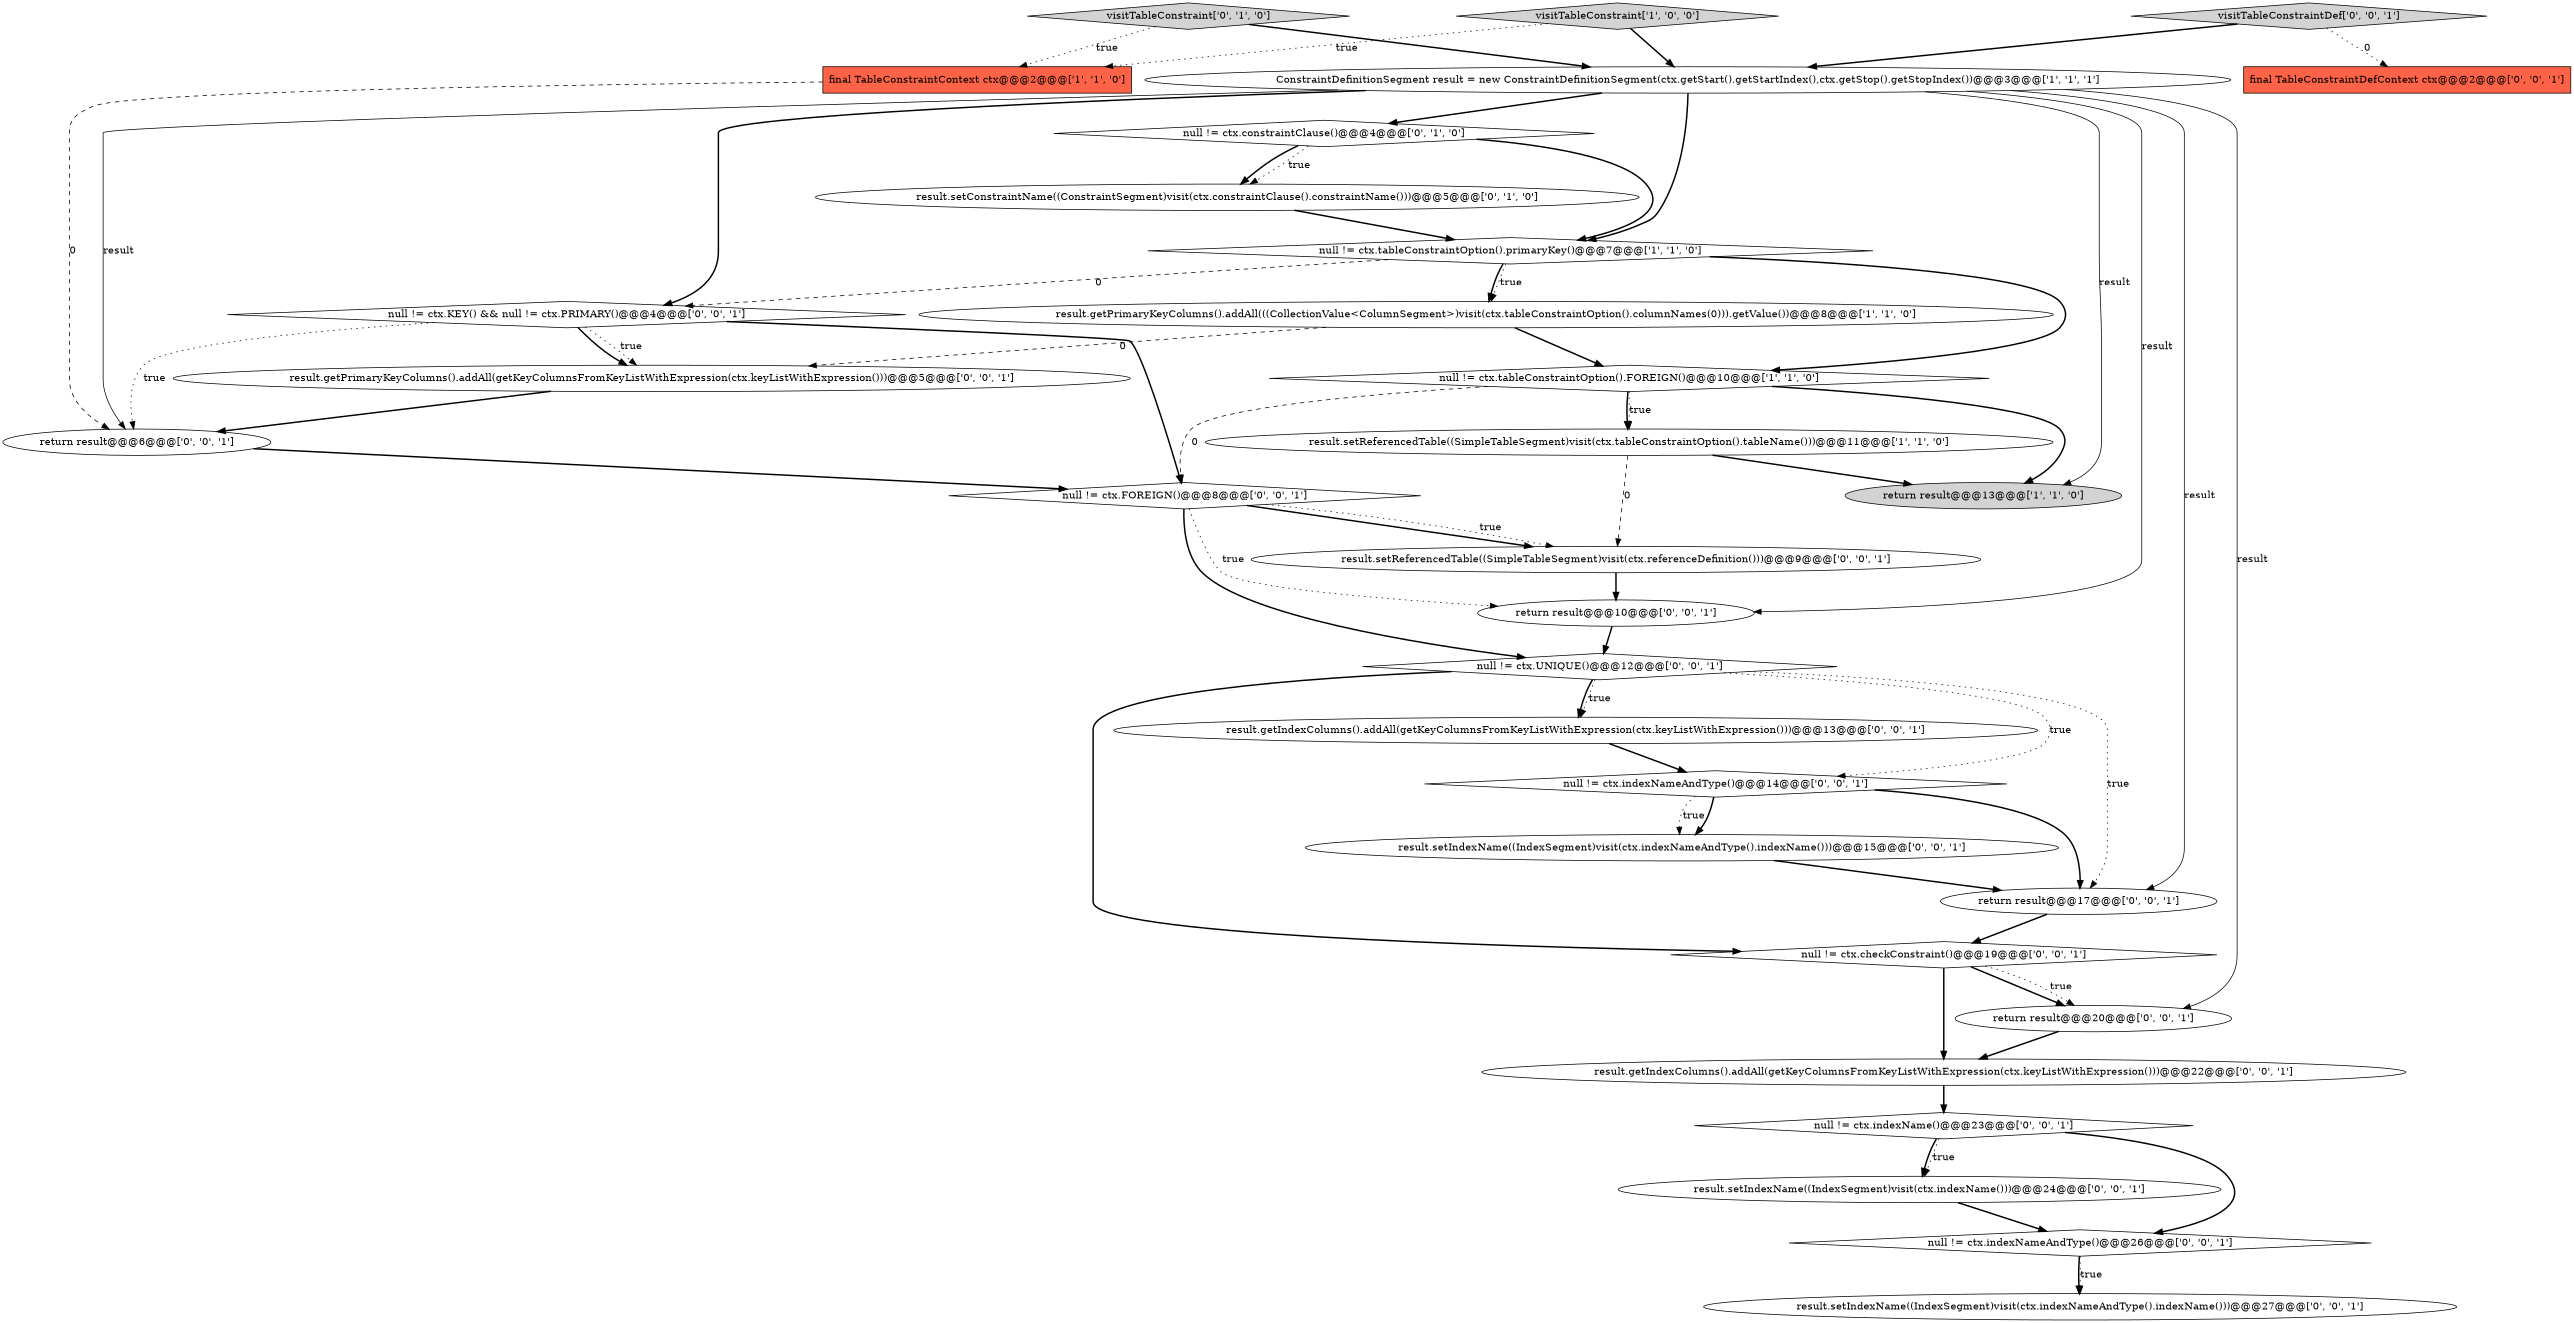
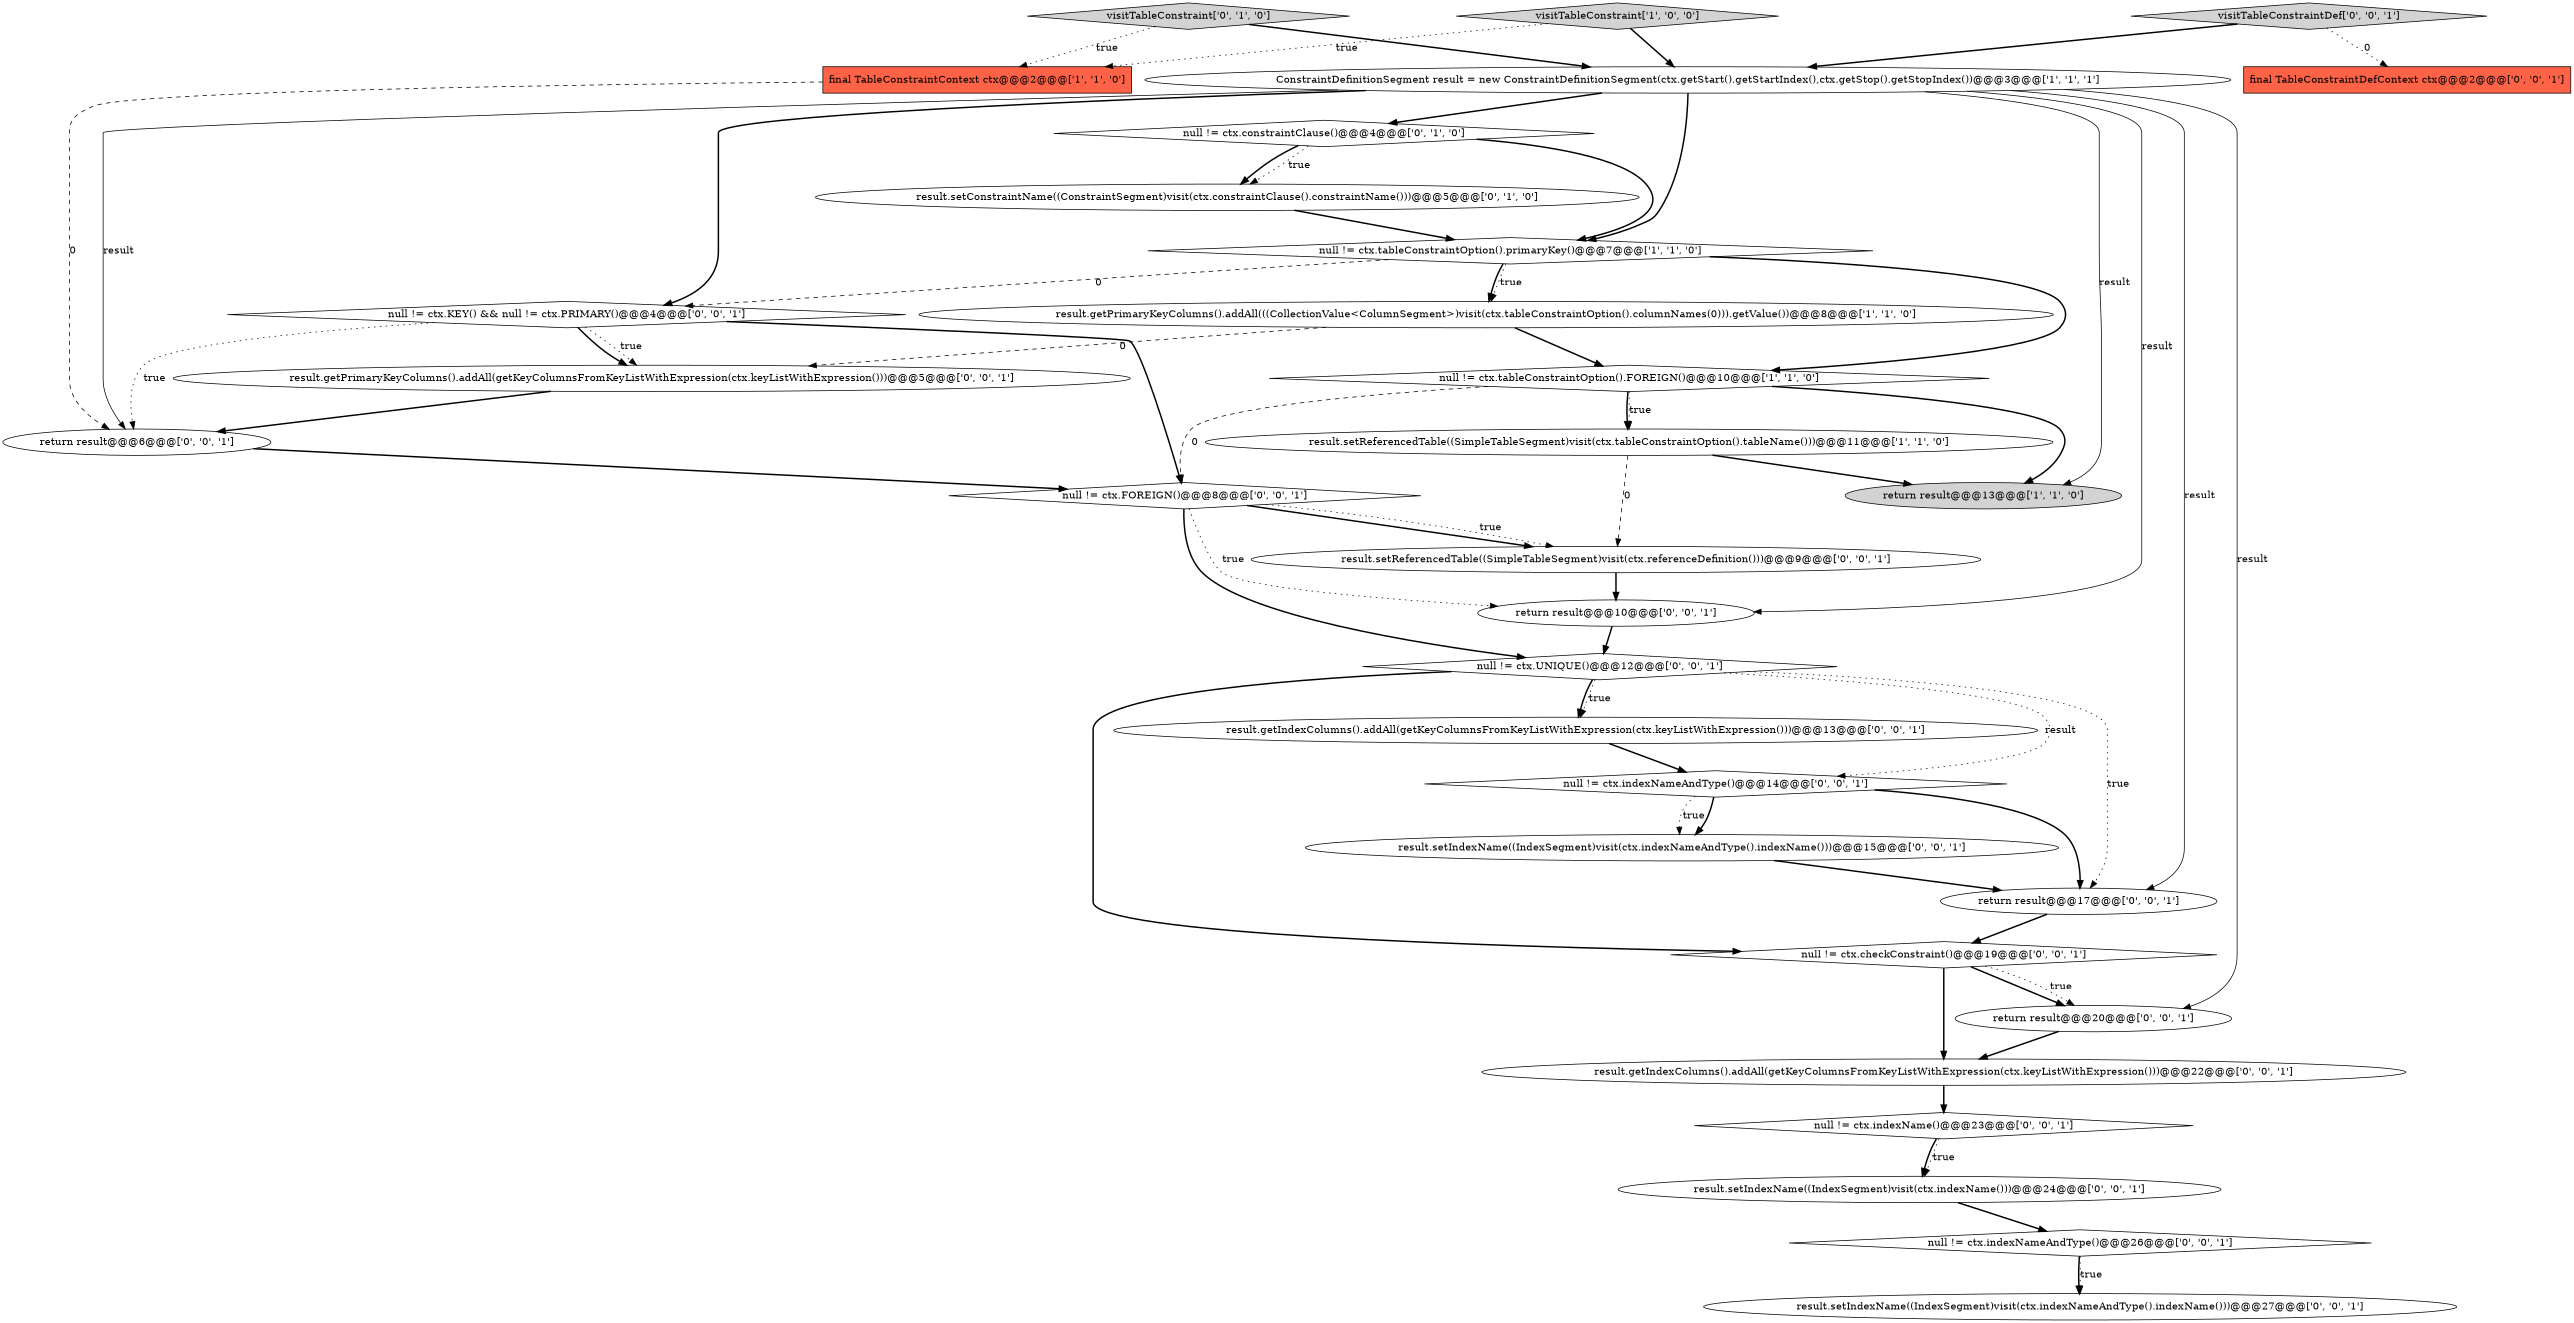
(2061, 730) -> (2061, 730)
(2200, 1159) -> none
